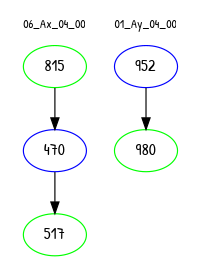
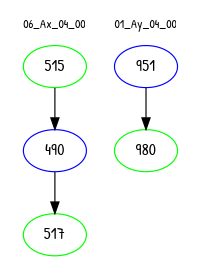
(55, 67) -> (55, 67)
(146, 67) -> (146, 67)
(55, 151) -> (55, 151)
